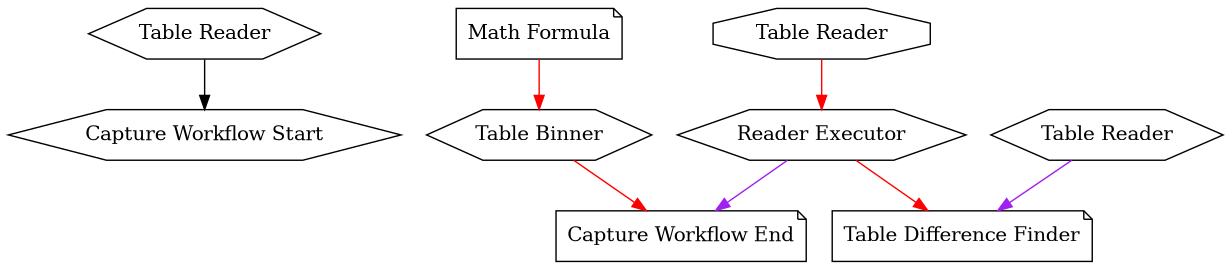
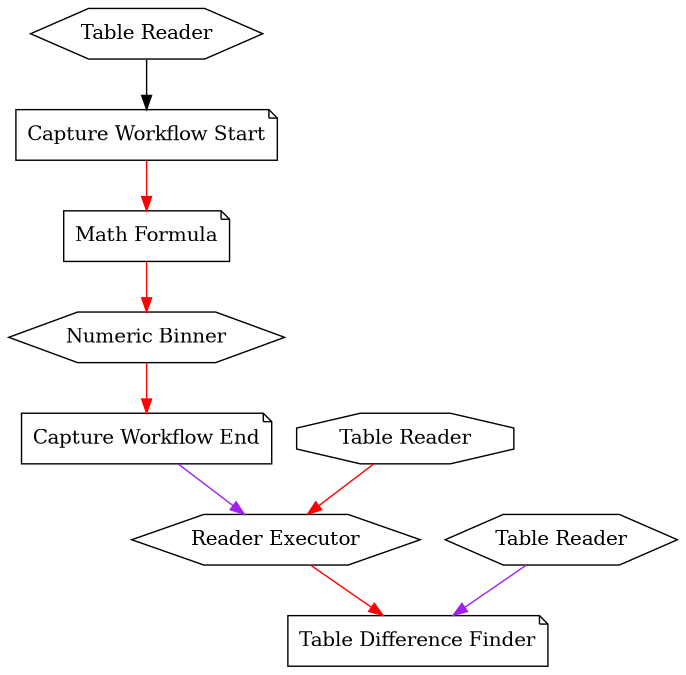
(205, 135) -> (147, 135)
(539, 135) -> (147, 337)
none -> (147, 179)
(757, 181) -> (206, 485)
